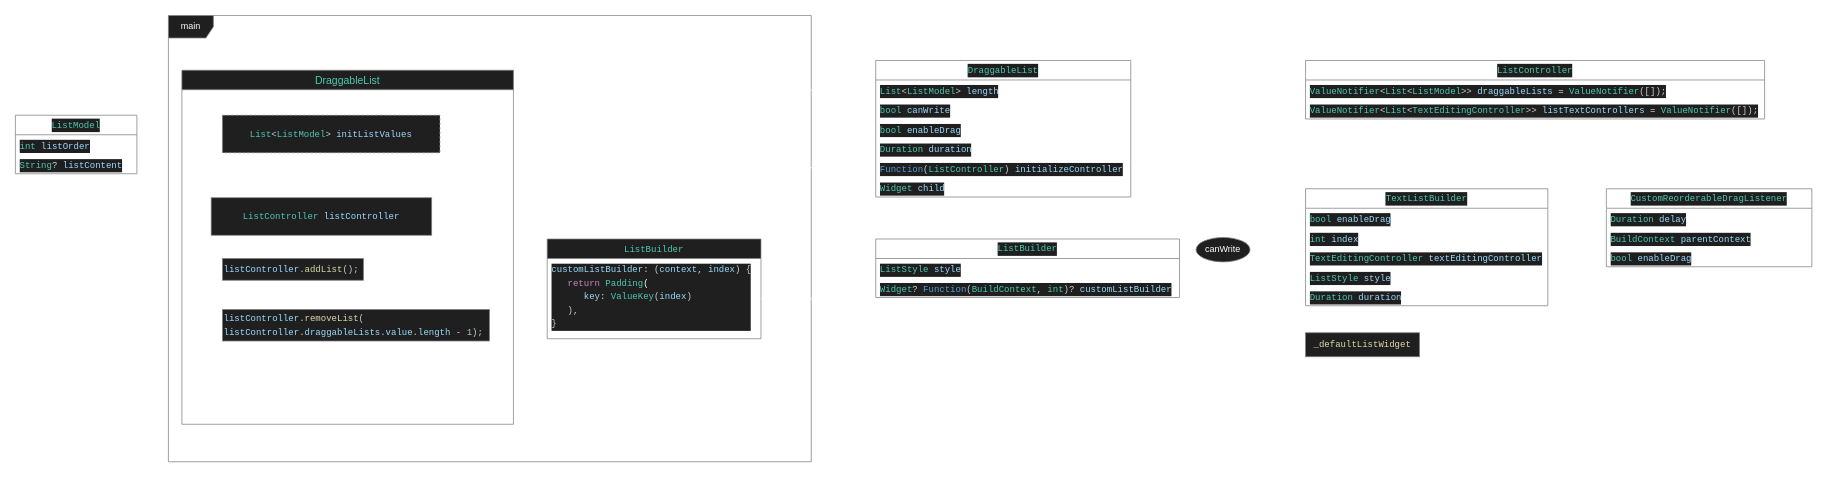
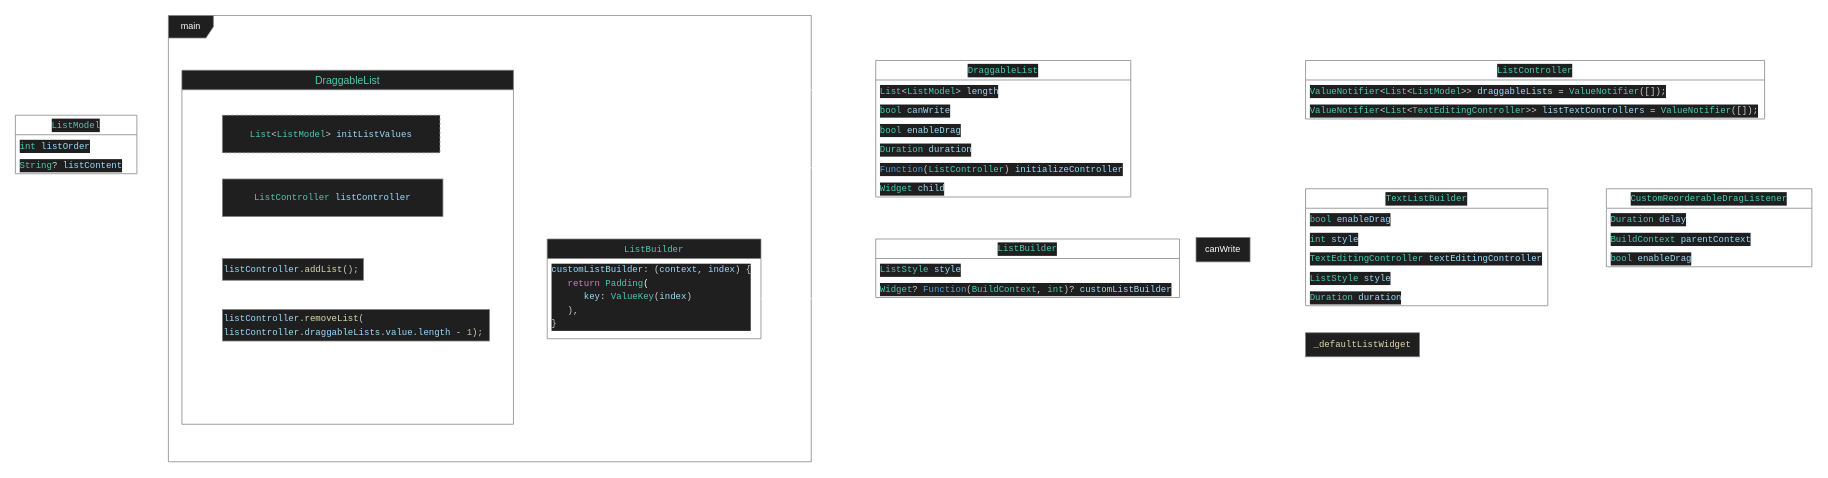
(321, 216) -> (333, 198)
(1329, 238) -> (1329, 238)
(1223, 250) -> (1223, 250)
